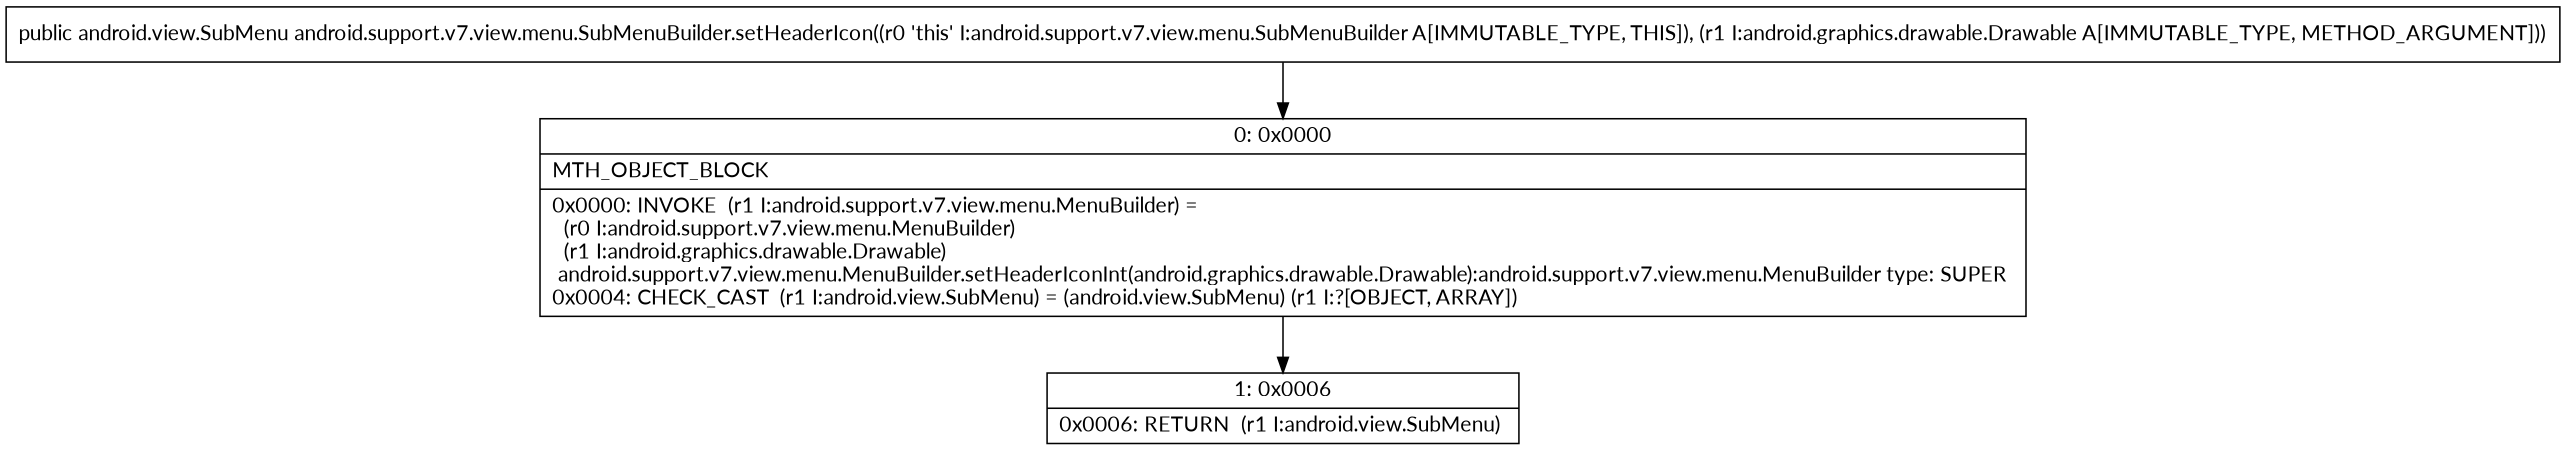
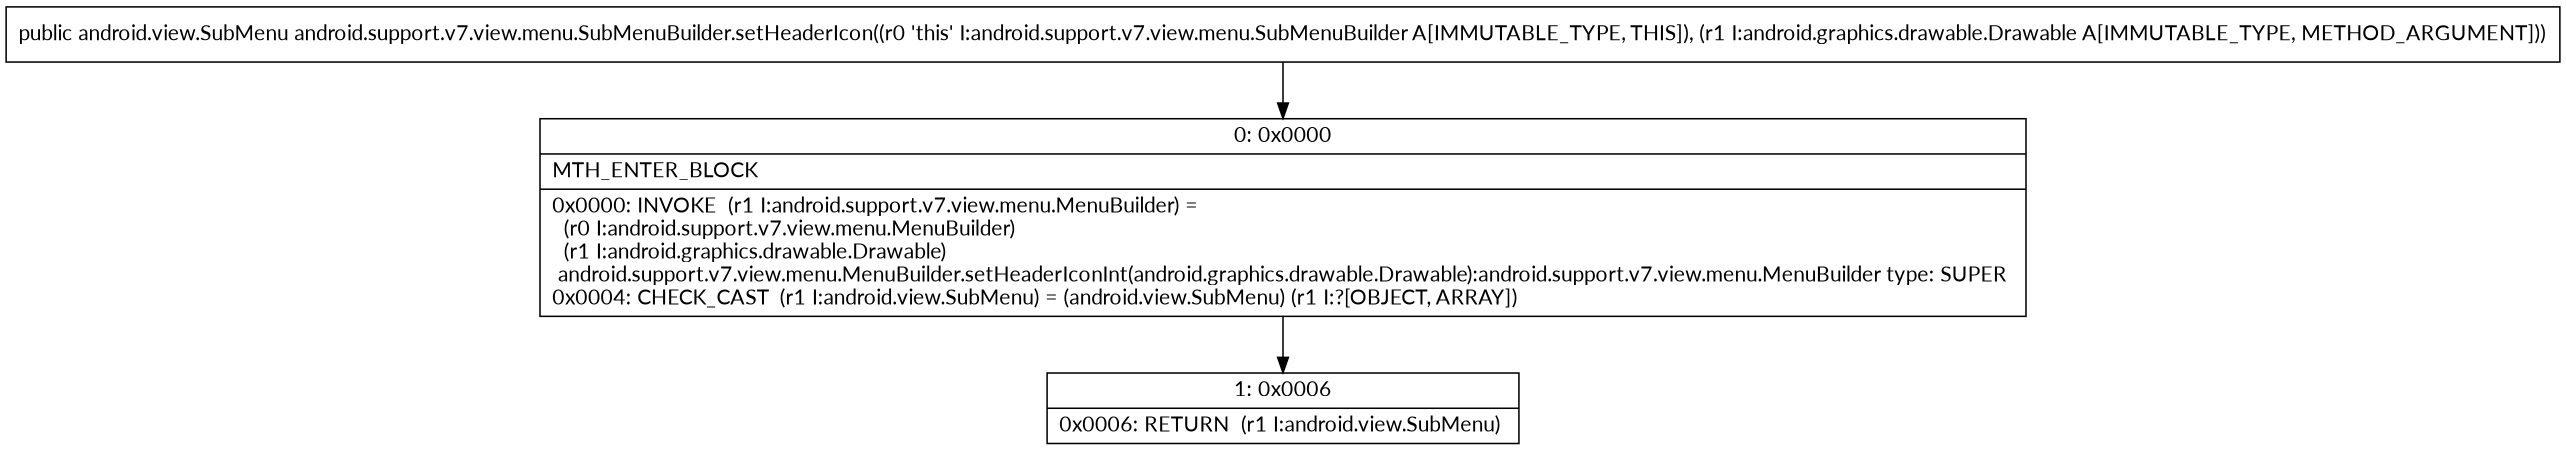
(661, 171) -> (656, 171)
